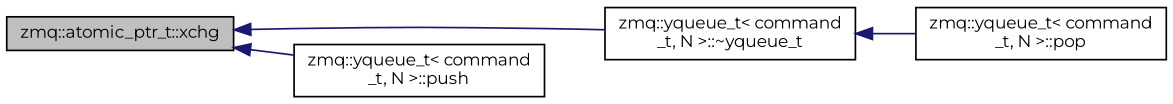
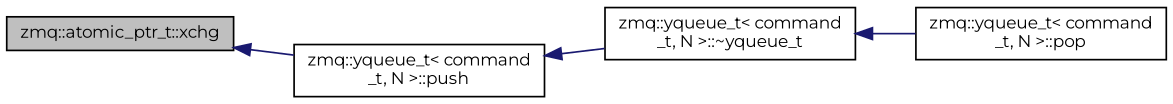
(428, 27) -> (583, 51)
